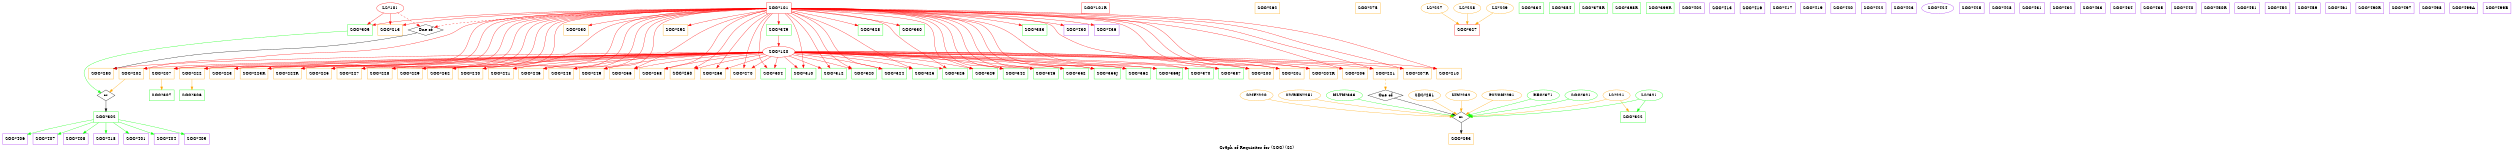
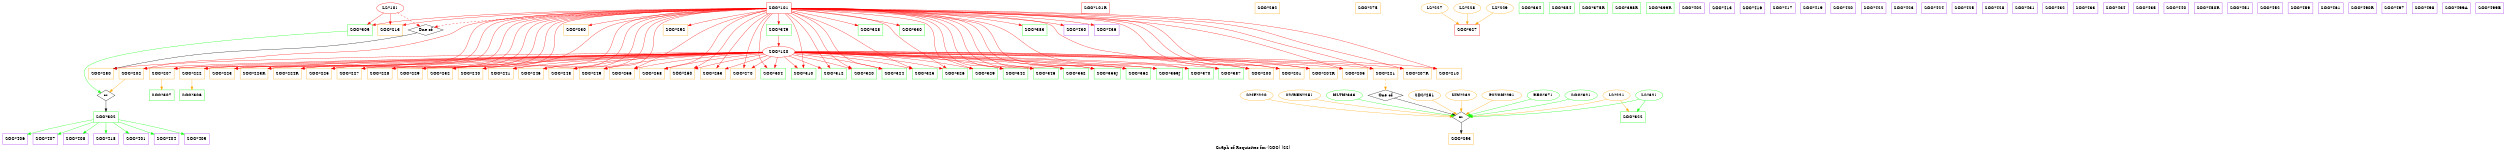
(1938, 8) -> (1934, 8)
